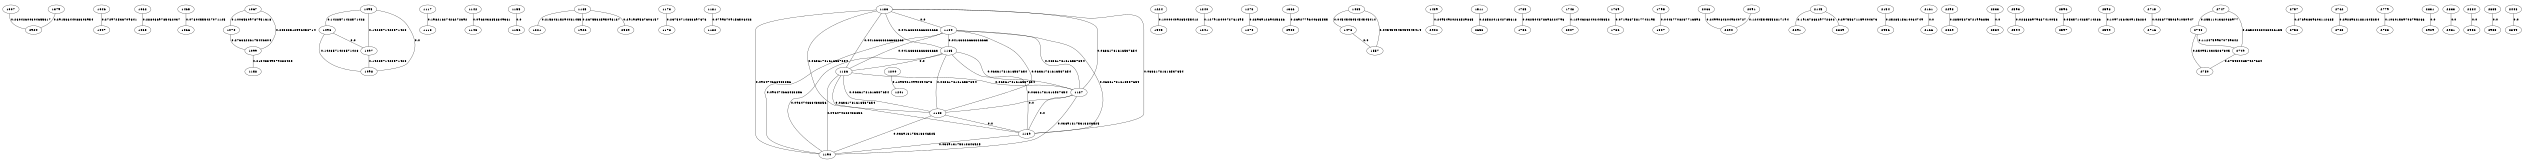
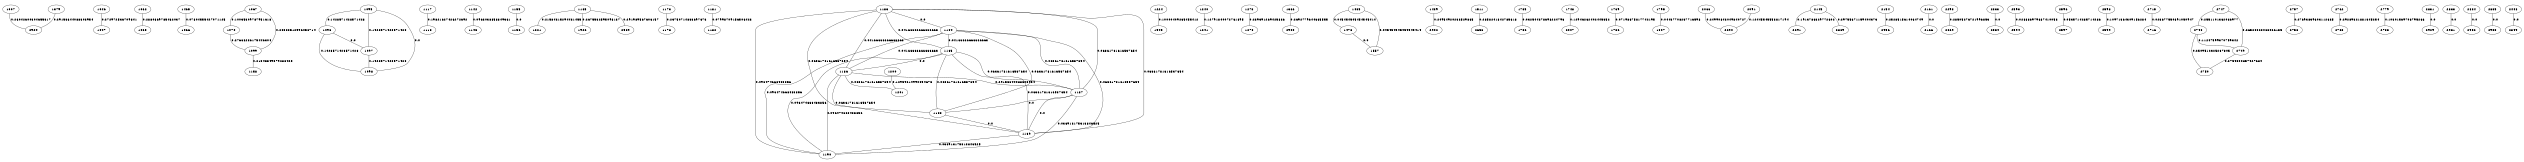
(1015, 82) -> (1015, 82)
(879, 101) -> (867, 87)
(882, 134) -> none
